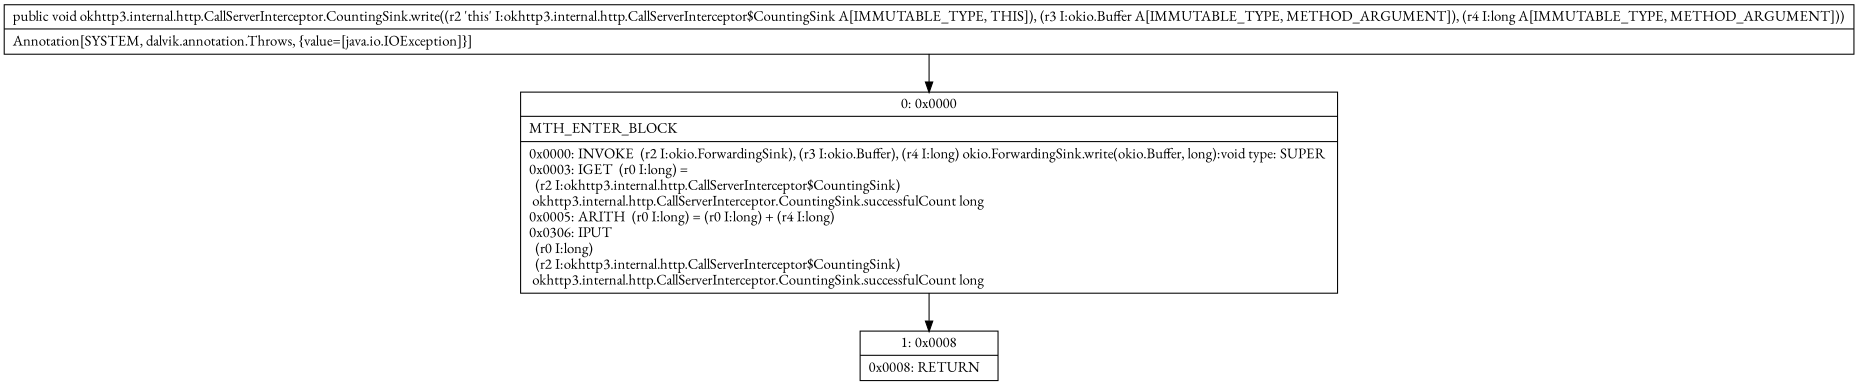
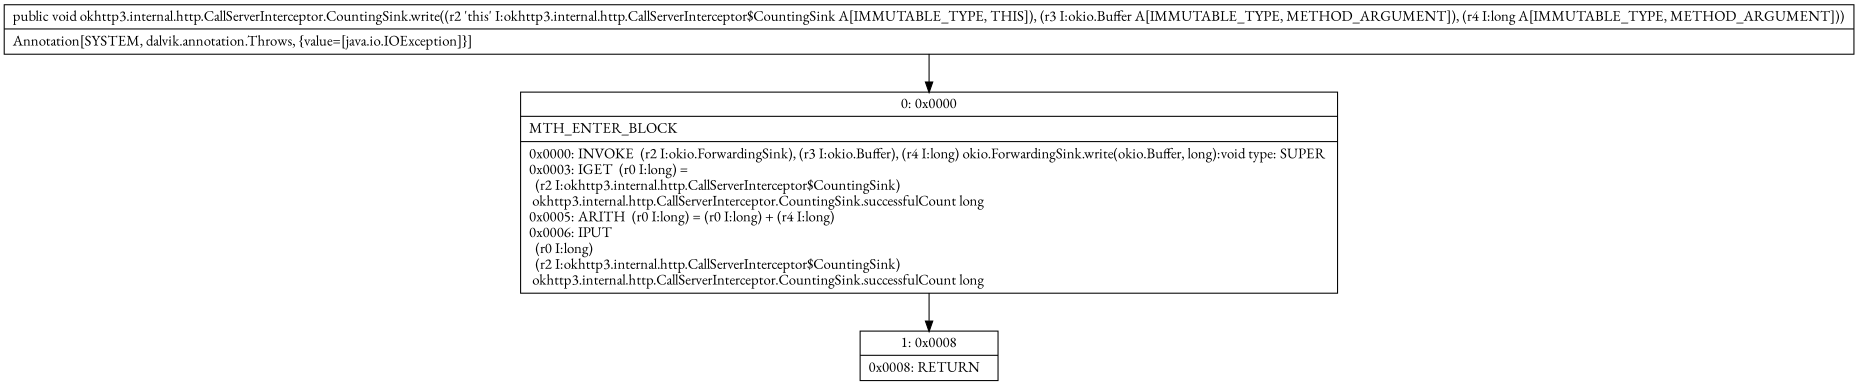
(574, 233) -> (574, 233)
